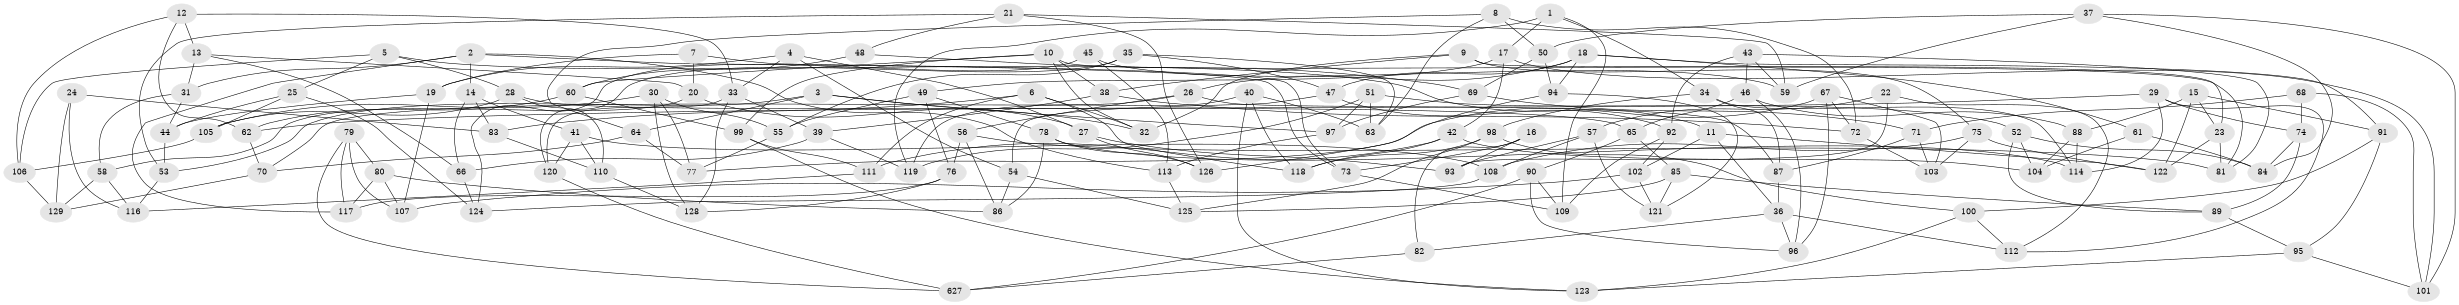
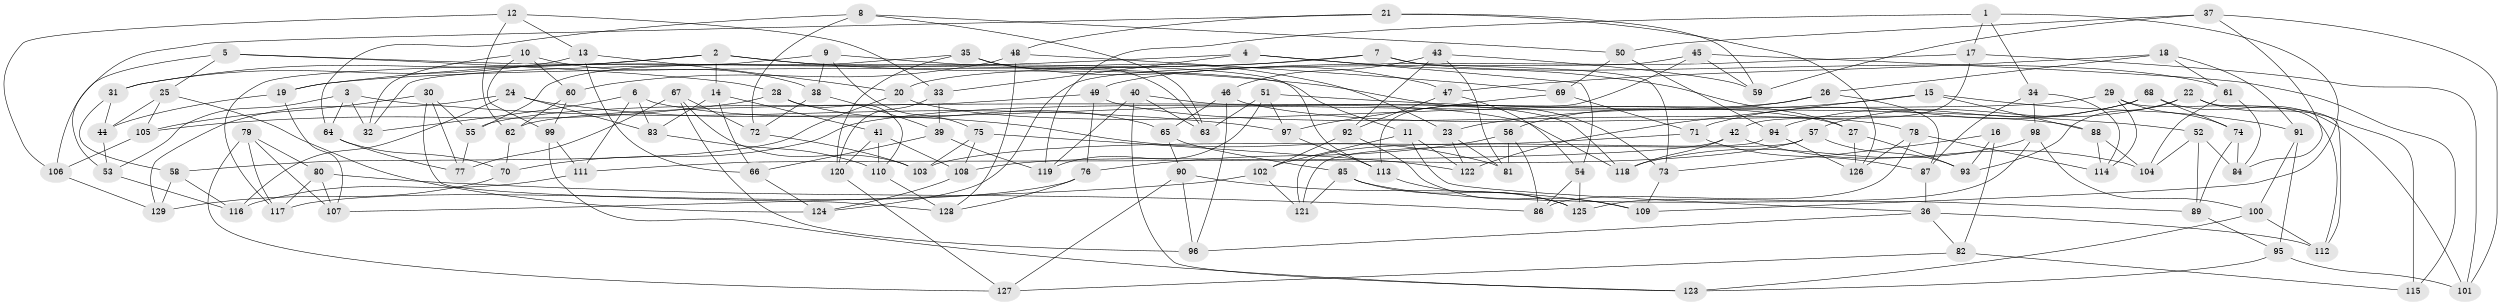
none -> (1804, 67)
(1434, 68) -> (1012, 124)
(1567, 75) -> (1962, 113)
(716, 154) -> (1003, 142)
(955, 292) -> (1004, 292)
none -> (2413, 292)
